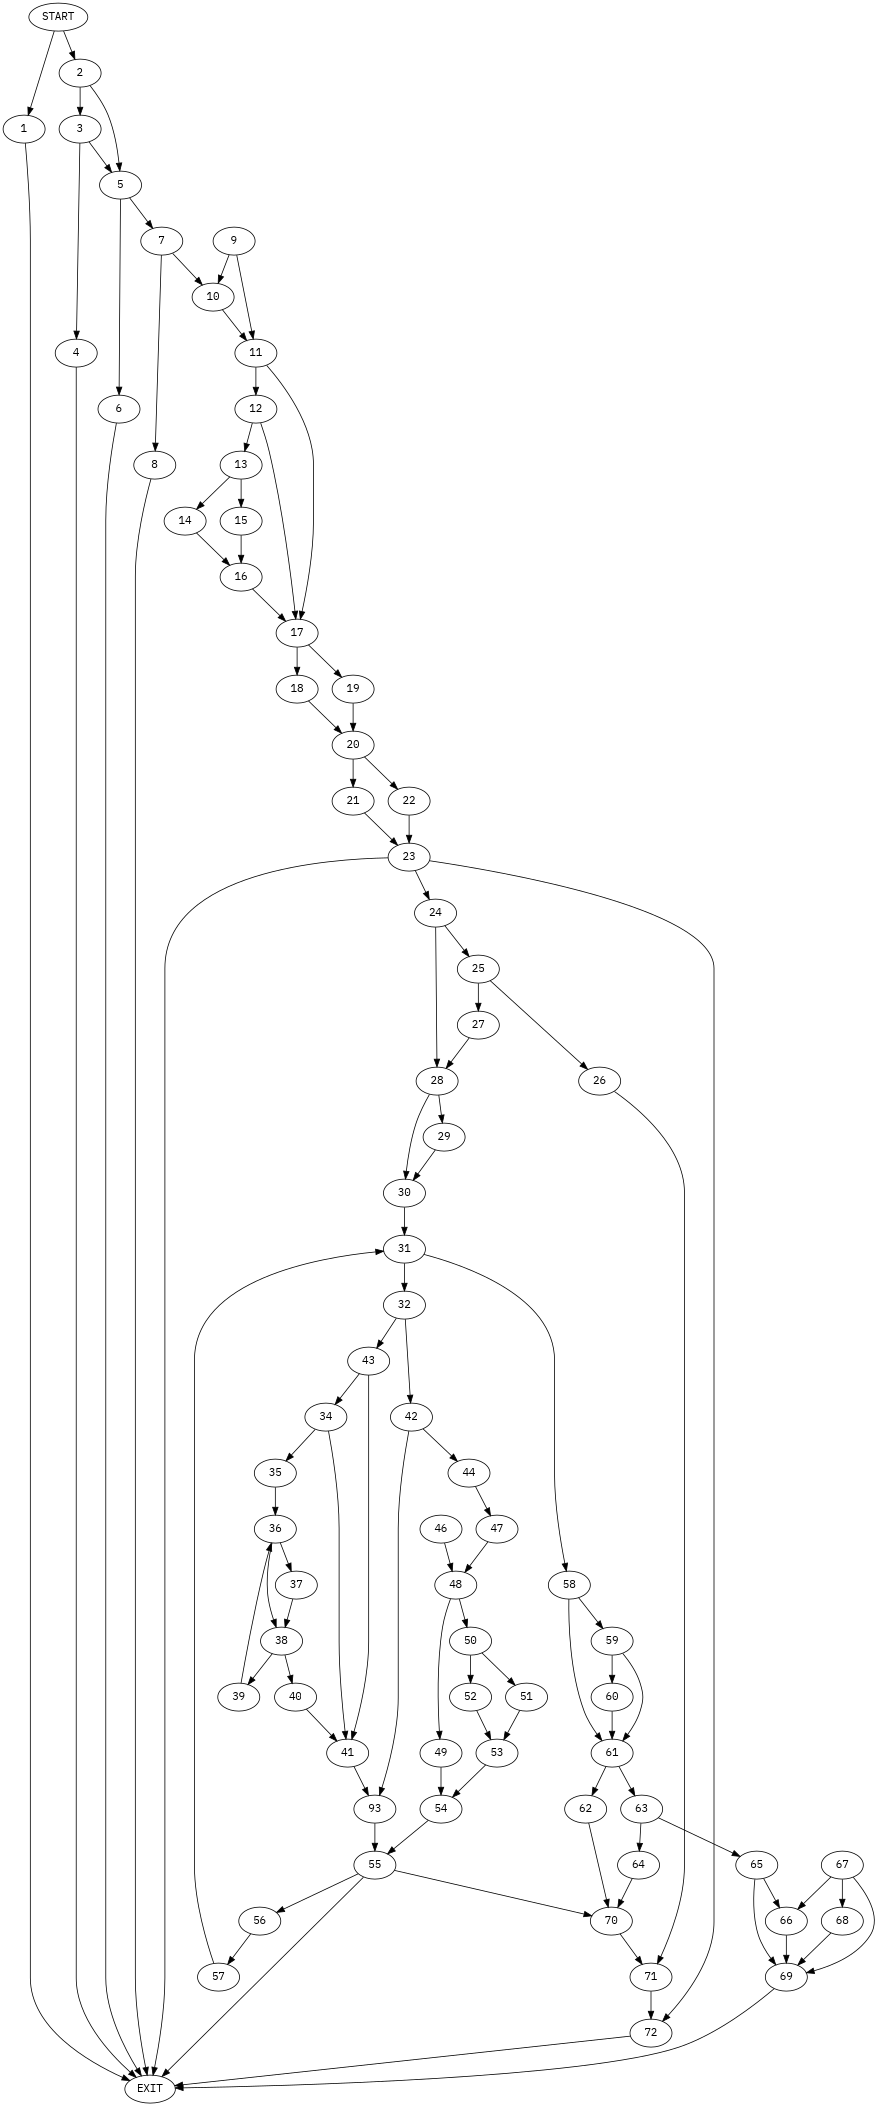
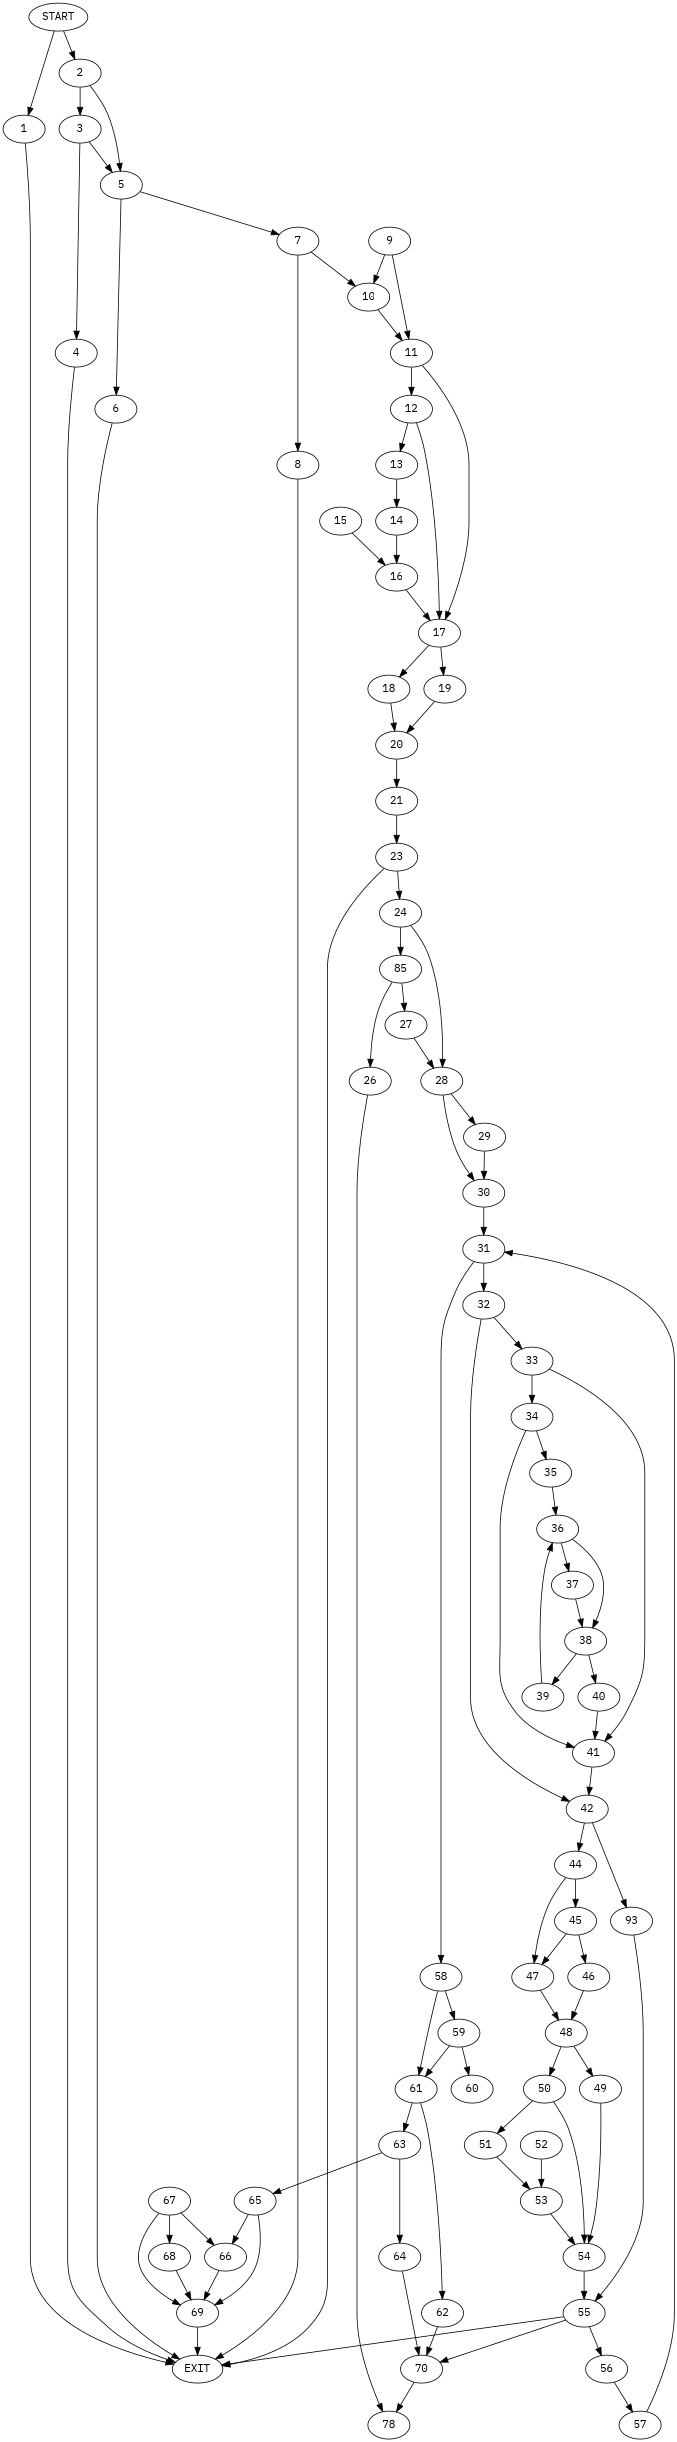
(241, 489) -> none
(409, 801) -> none
(478, 969) -> (401, 969)
(369, 1361) -> (532, 1361)
(471, 1665) -> (578, 2166)
(612, 1721) -> none
(359, 1777) -> (591, 1777)
none -> (576, 1921)
(651, 1977) -> (389, 2425)
(651, 2033) -> none
